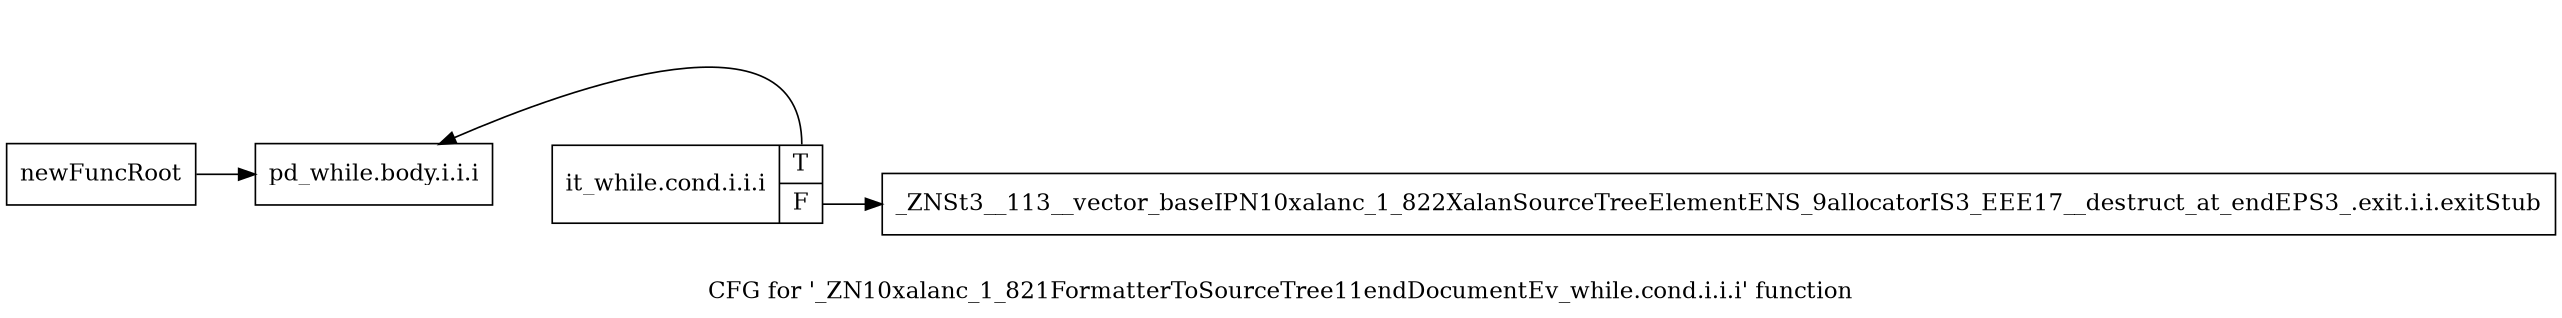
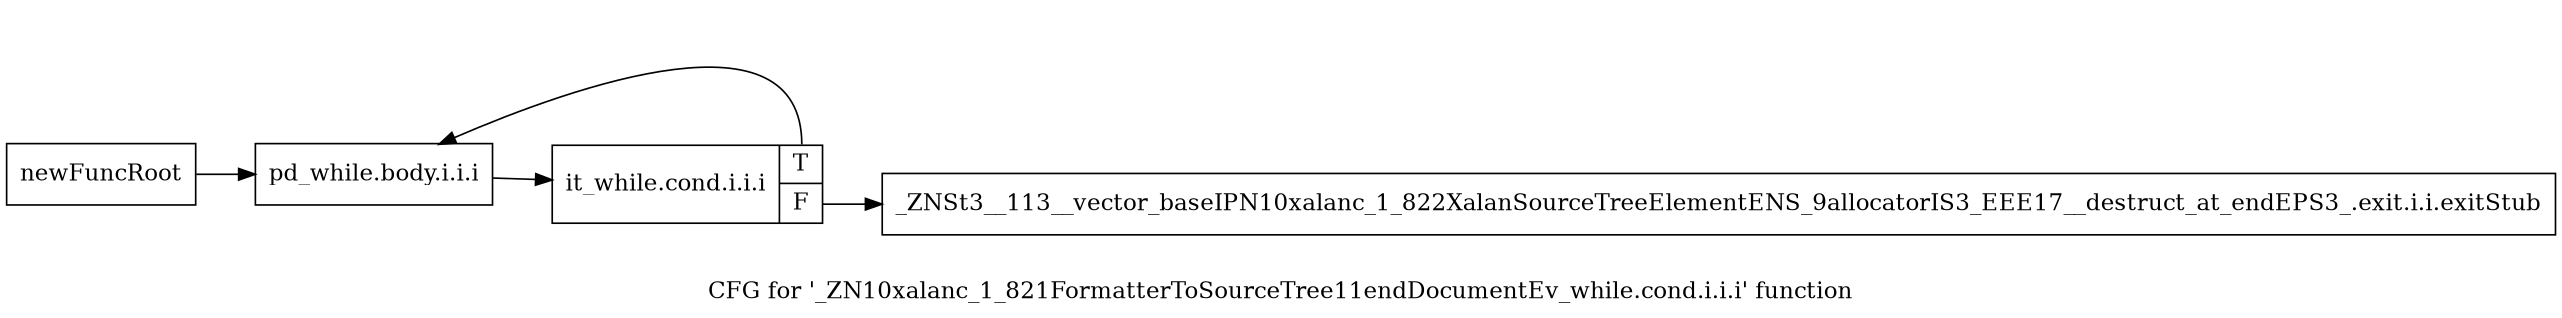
none -> (514, 179)
